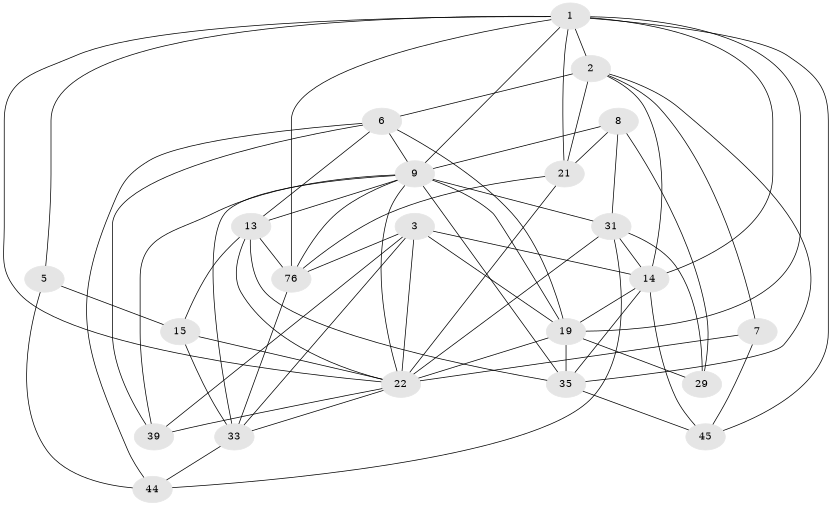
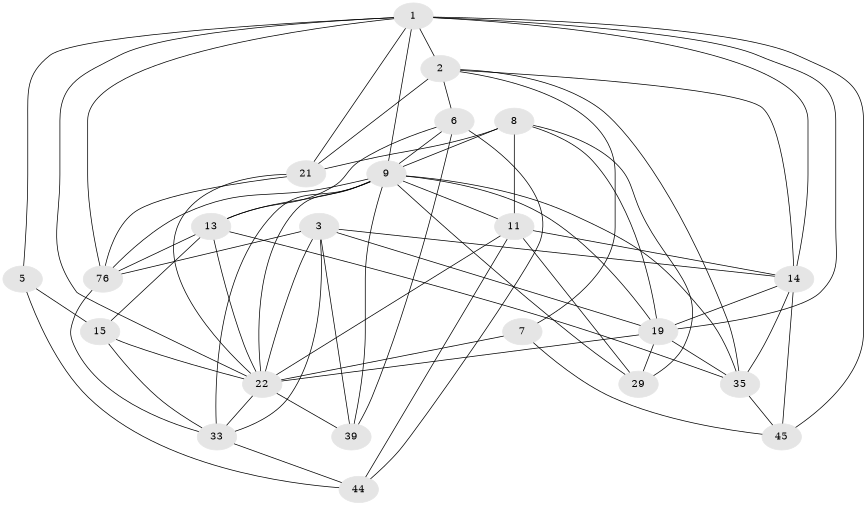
(503, 205) -> (621, 203)
(611, 226) -> (514, 226)
none -> (503, 278)
